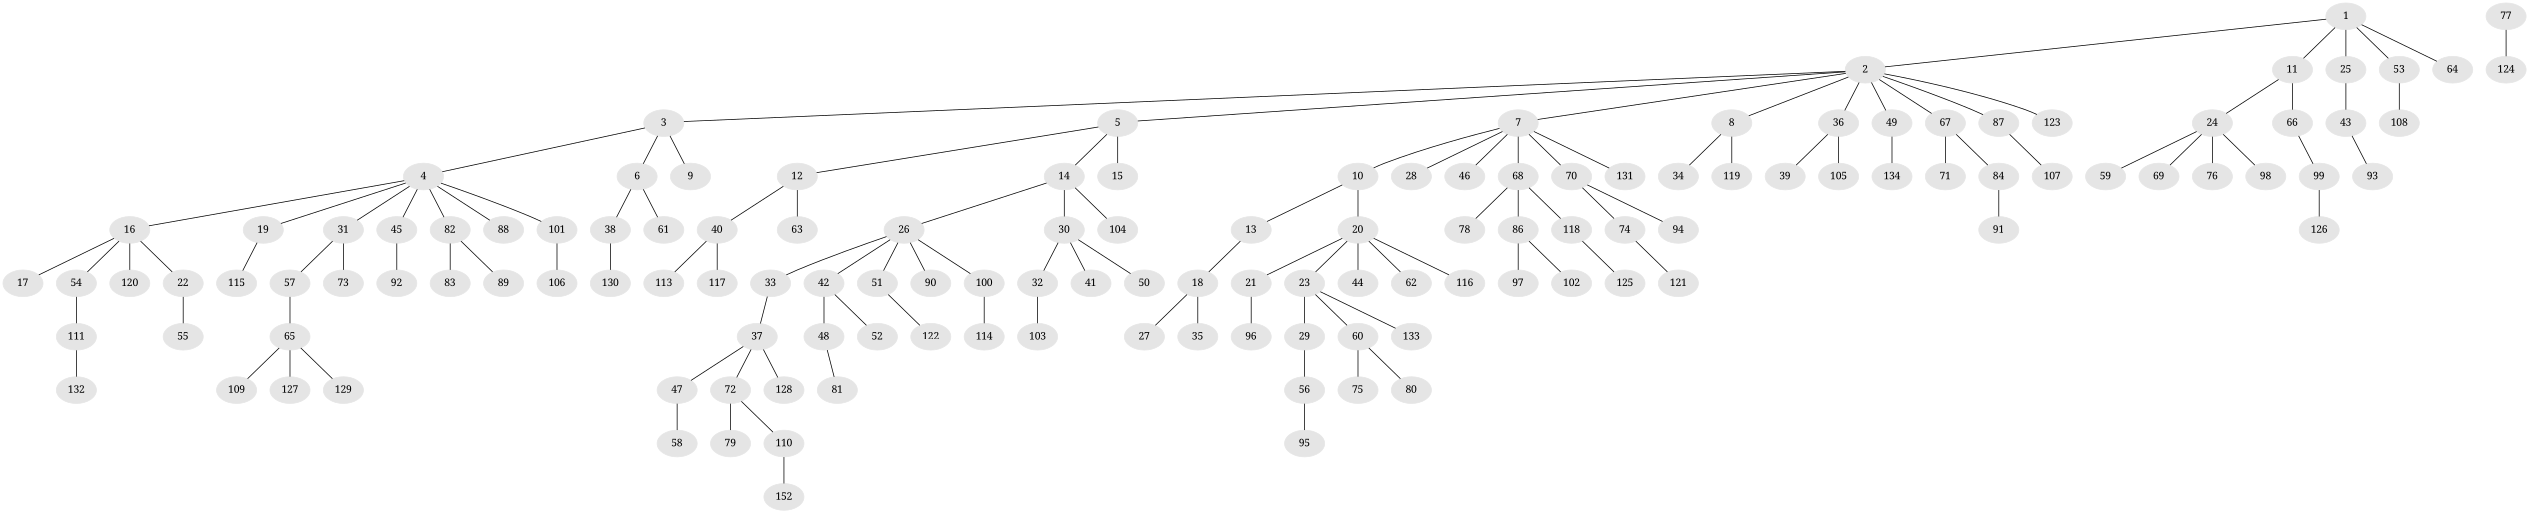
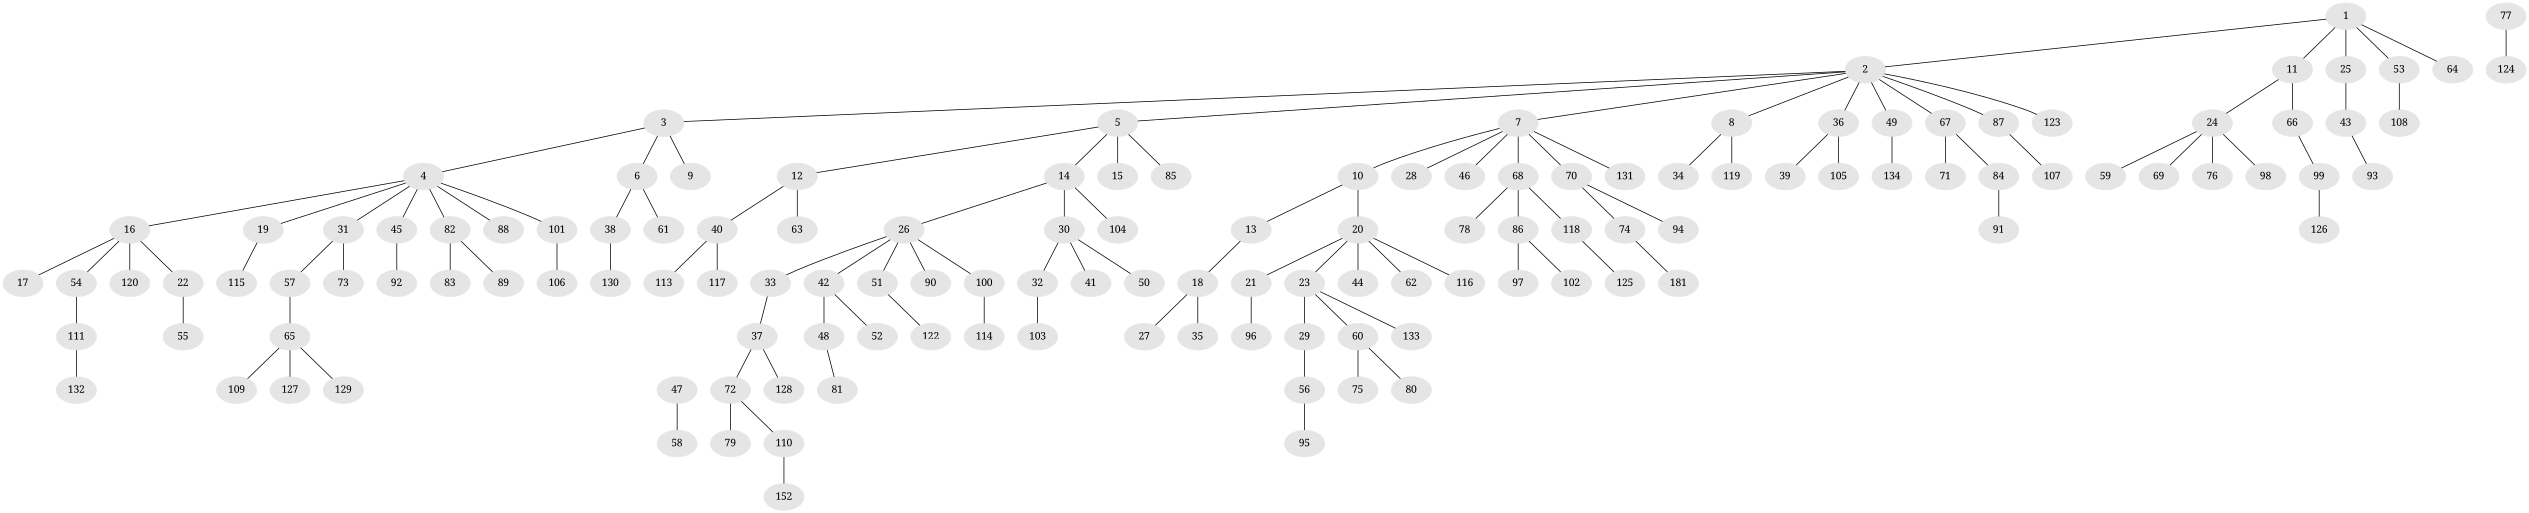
none -> (1171, 177)
(1678, 283) -> (1678, 283)
(717, 363) -> none
